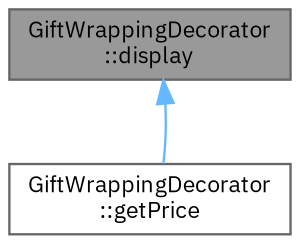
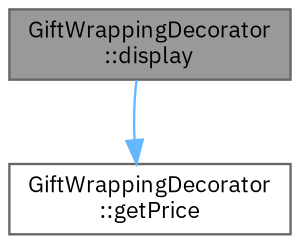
(166, 134) -> (134, 110)
